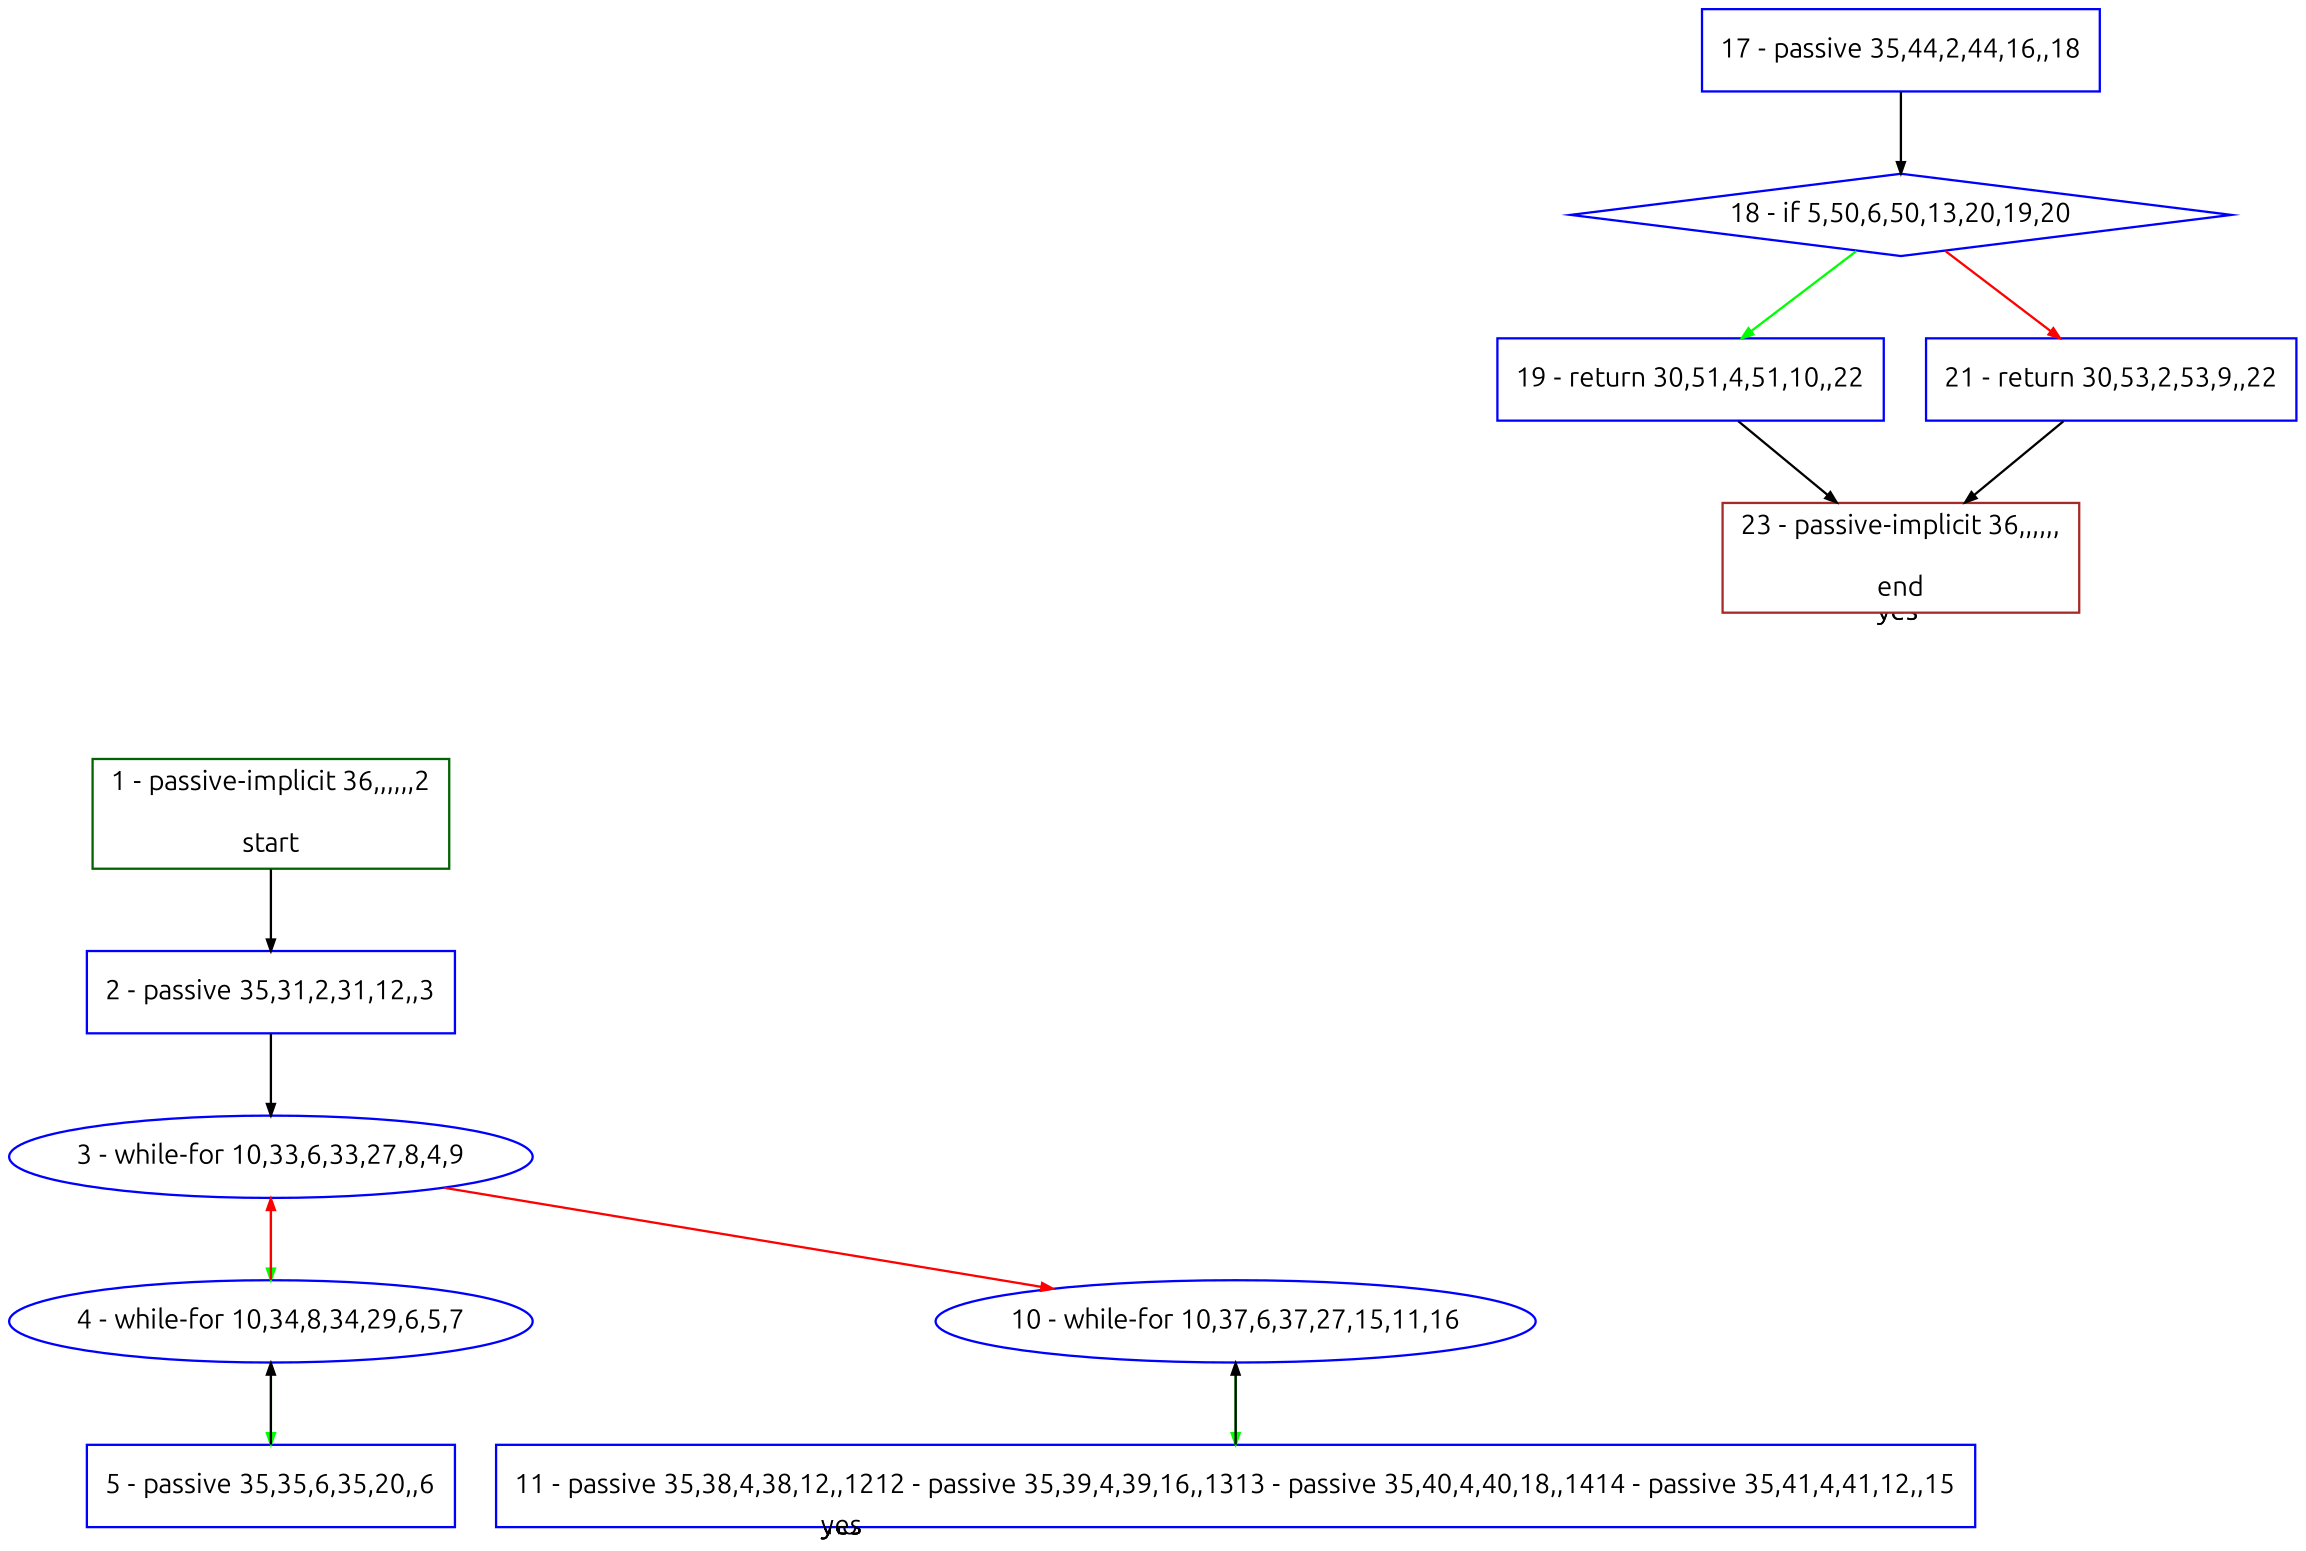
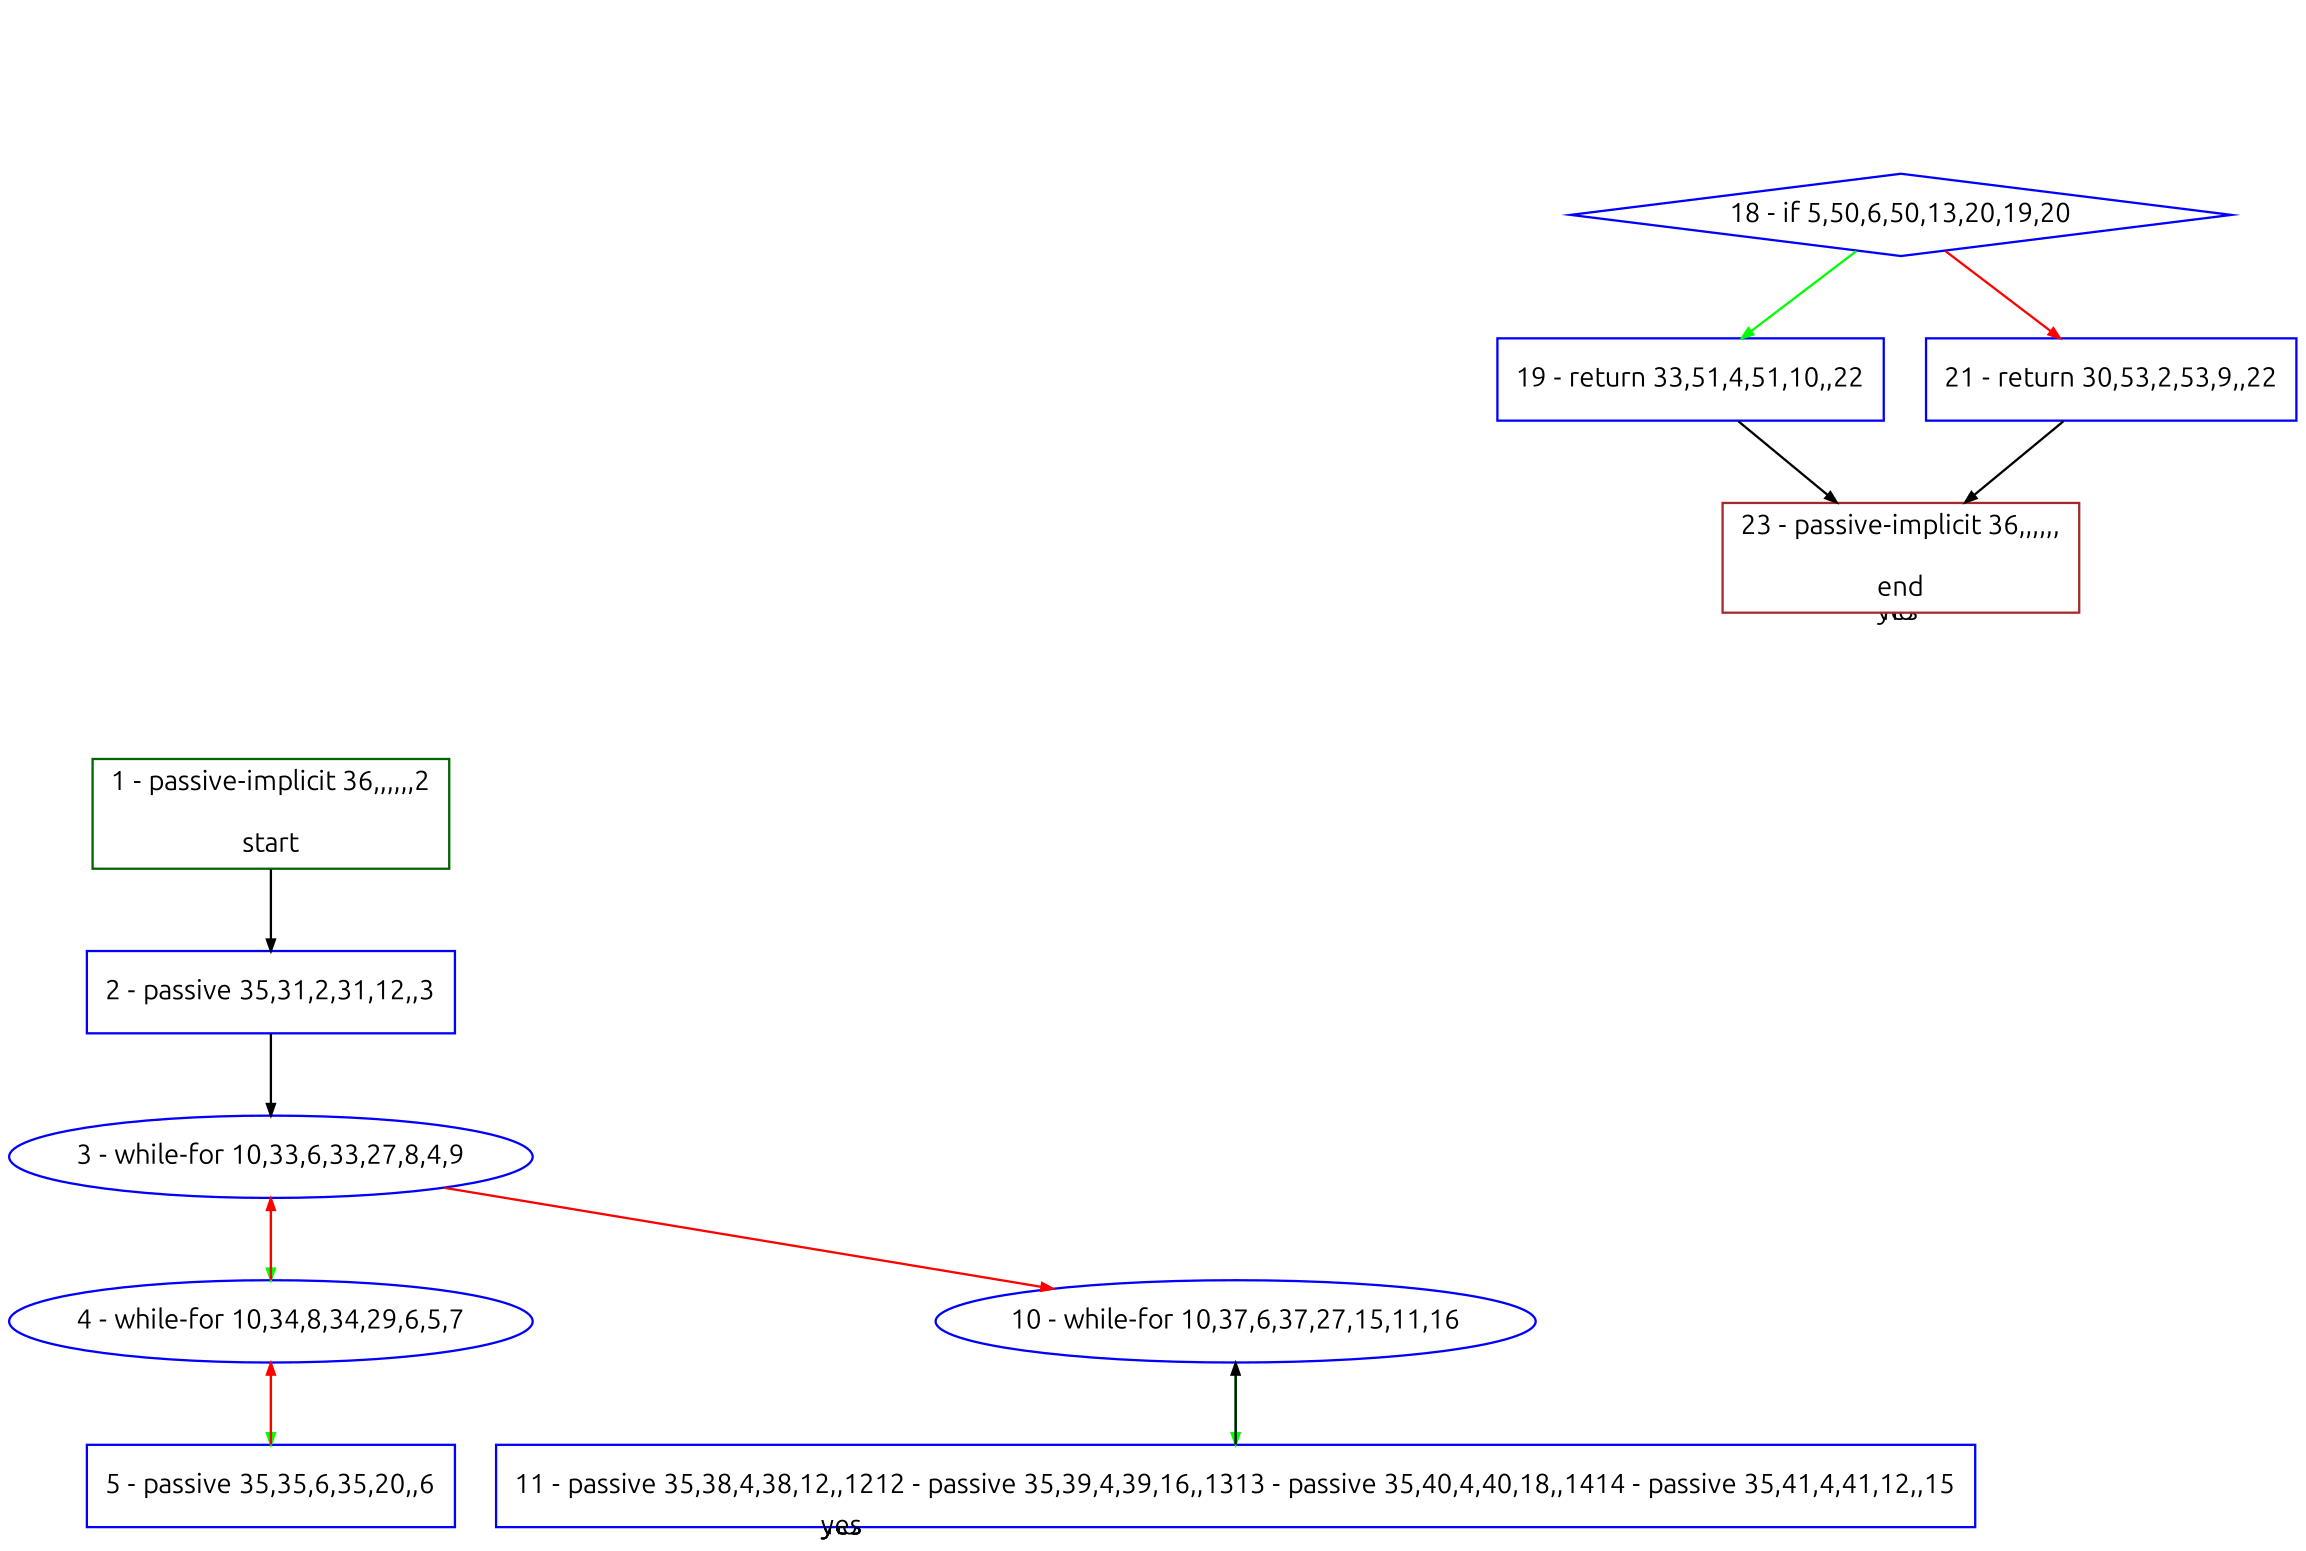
(1901, 50) -> none
(1691, 379) -> (1691, 379)
(1899, 613) -> (1899, 613)
(271, 1410) -> (271, 1410)
